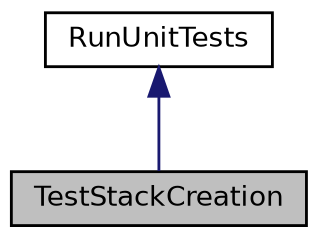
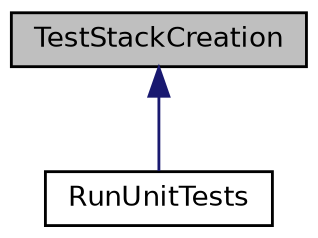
(159, 134) -> (159, 134)
